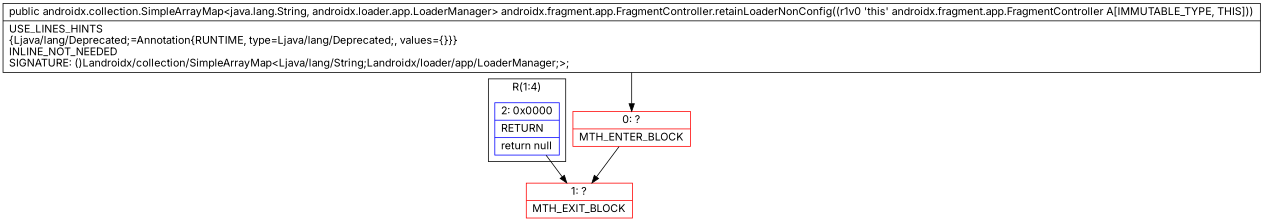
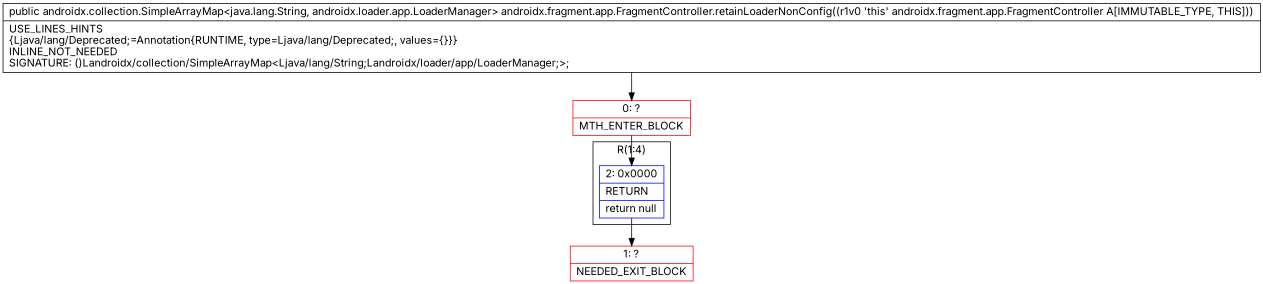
(608, 162) -> (632, 147)
(579, 209) -> (632, 272)
